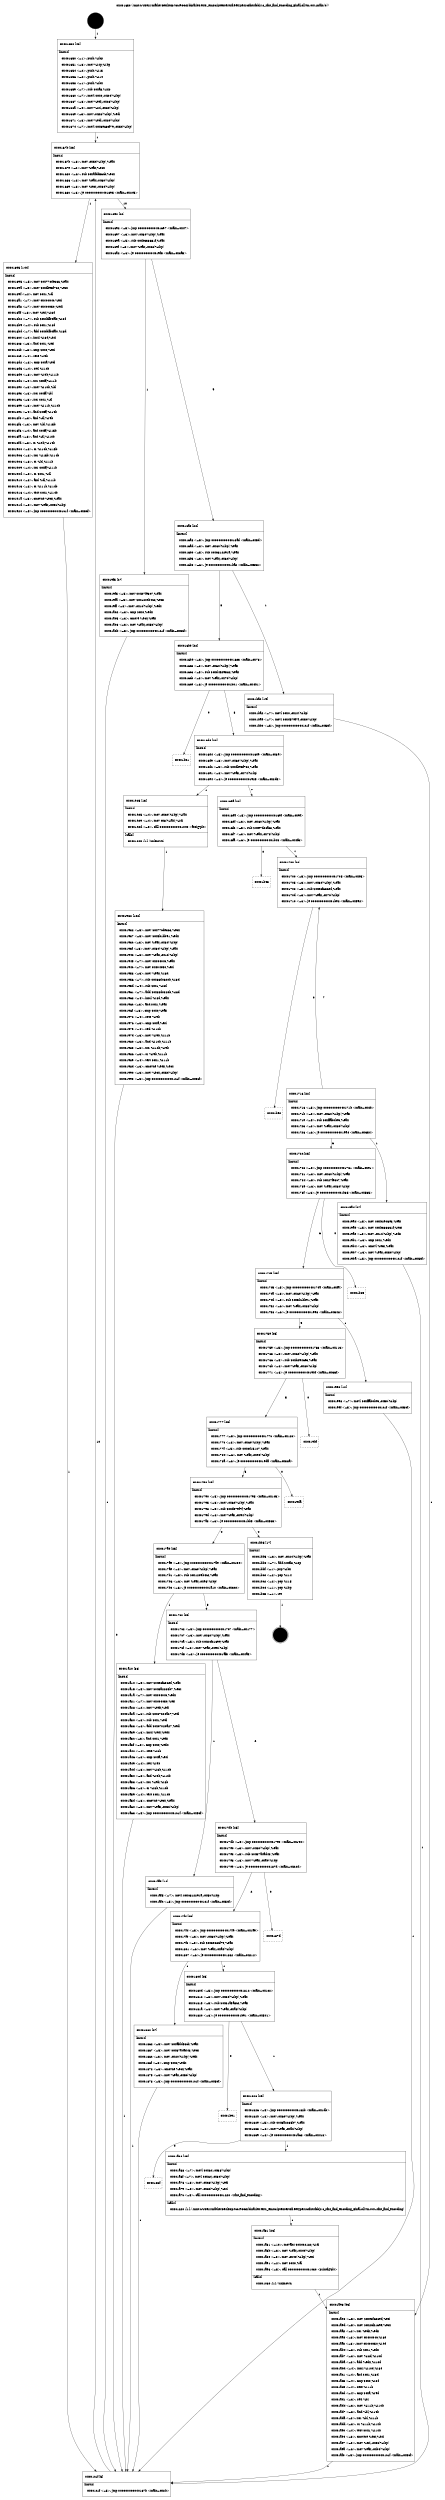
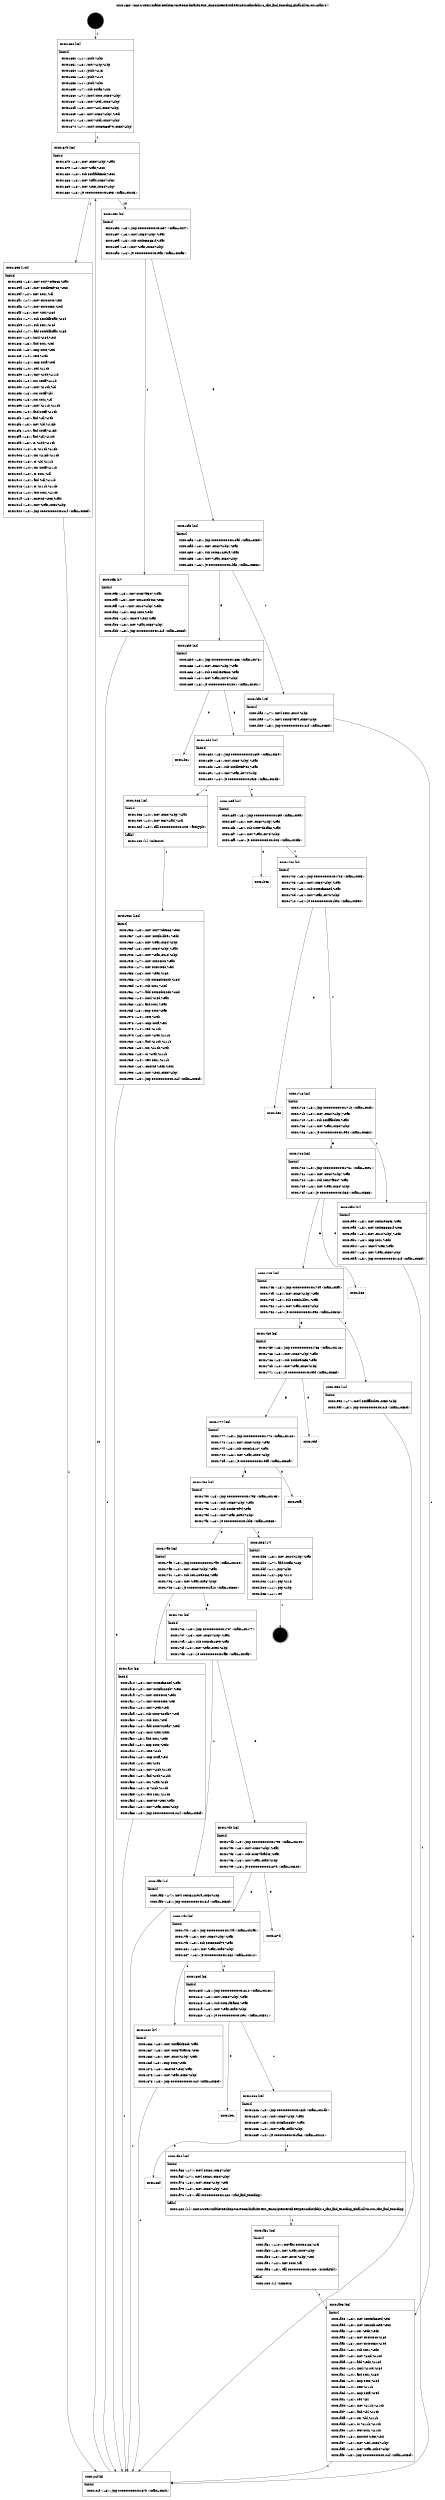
(316, 999) -> (330, 997)
(258, 1532) -> (258, 1532)
